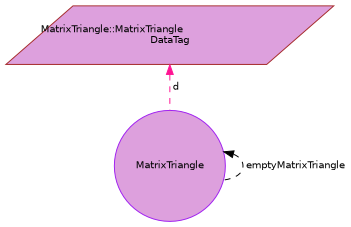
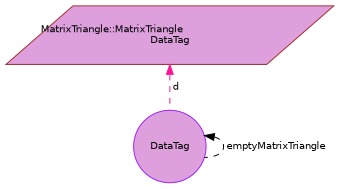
(170, 166) -> (170, 147)
